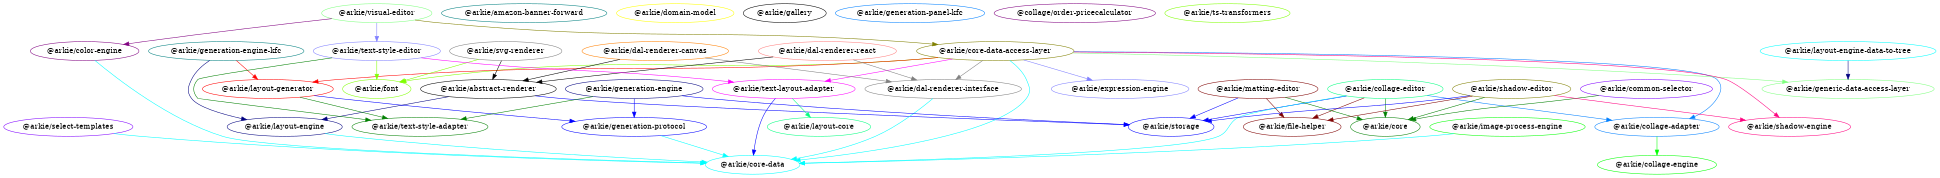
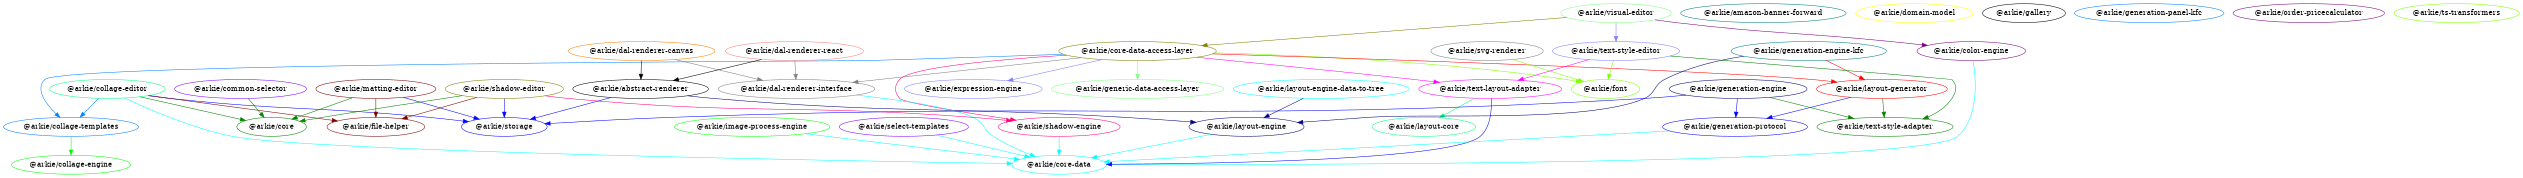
(1075, 13) -> (2309, 13)
(1848, 67) -> (1286, 107)
(498, 68) -> none
(1657, 127) -> (71, 127)
(940, 137) -> (1059, 143)
